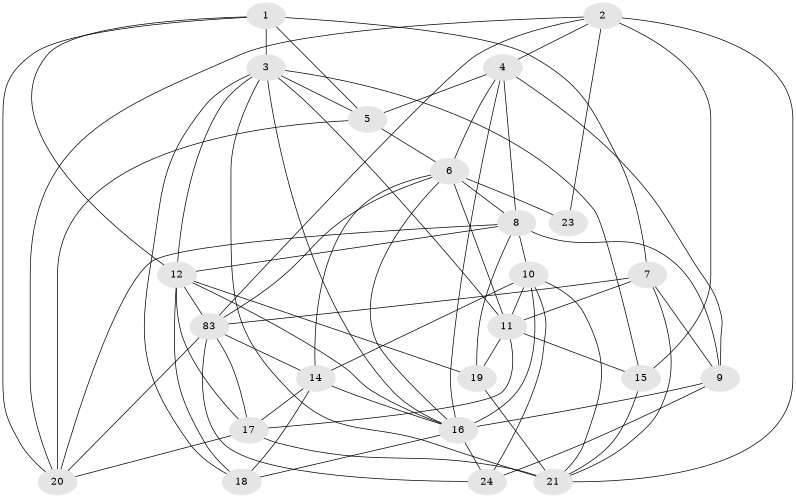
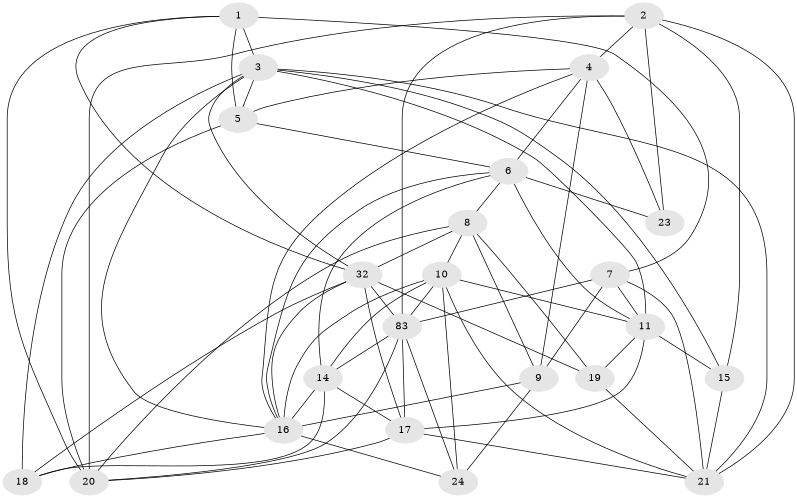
(510, 149) -> (633, 147)
(317, 242) -> (424, 298)
(177, 275) -> (363, 275)
